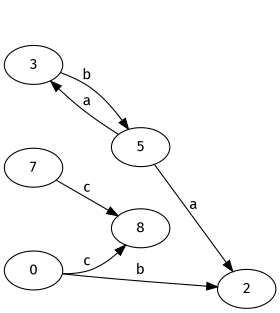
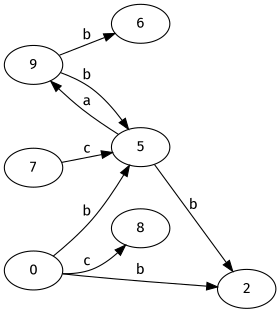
none -> (141, 24)
(34, 65) -> (34, 65)
(82, 195) -> (82, 158)
(194, 205) -> (194, 205)
none -> (93, 219)
